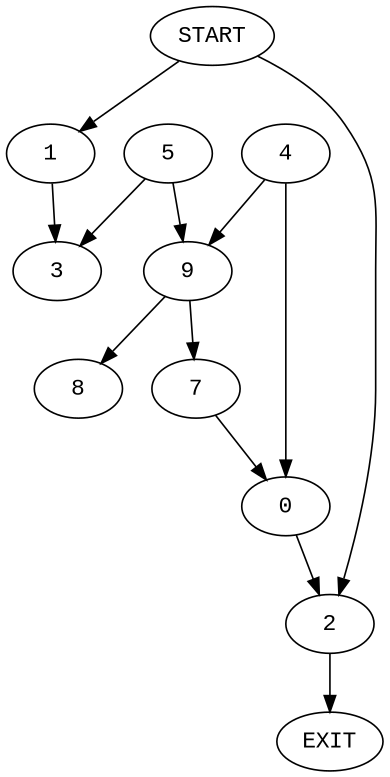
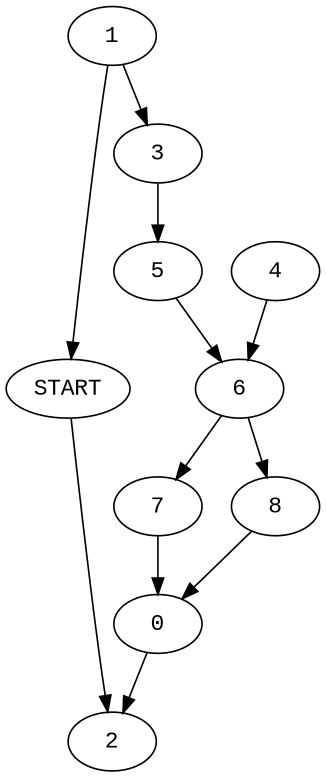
(136, 91) -> (89, 204)
(118, 206) -> (158, 204)
(188, 271) -> (240, 389)
(286, 322) -> (223, 559)
(330, 742) -> none
